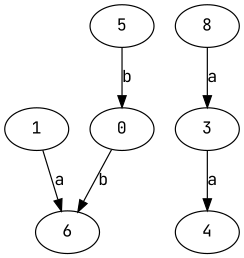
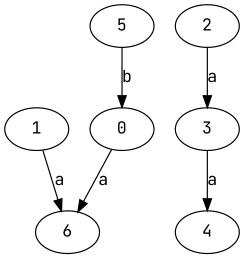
(207, 26) -> (207, 26)
(104, 181) -> (104, 181)
